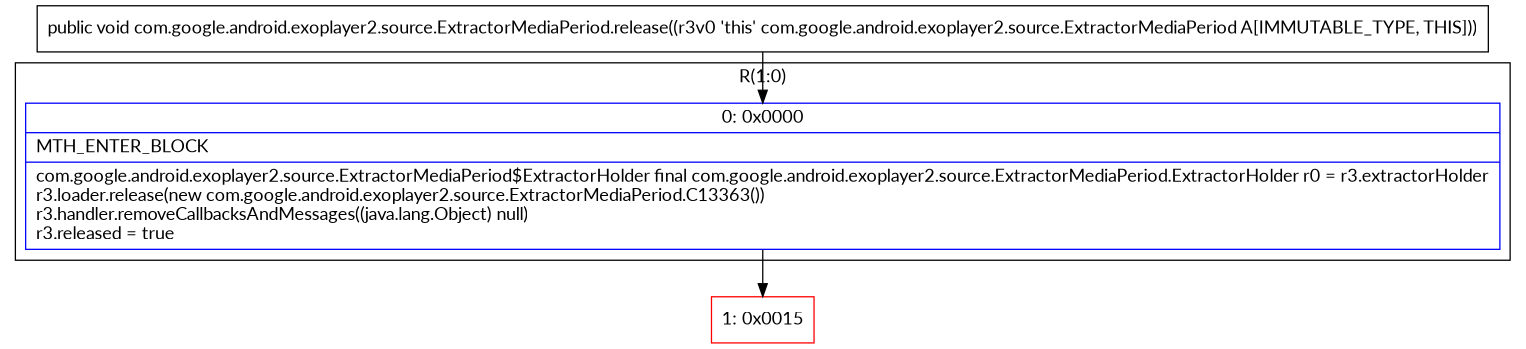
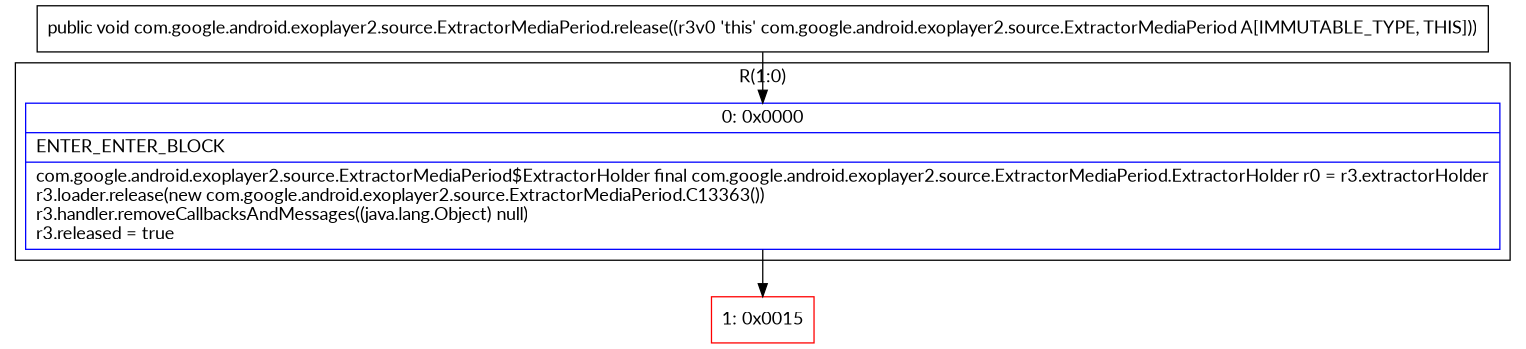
(122, 147) -> (131, 147)
